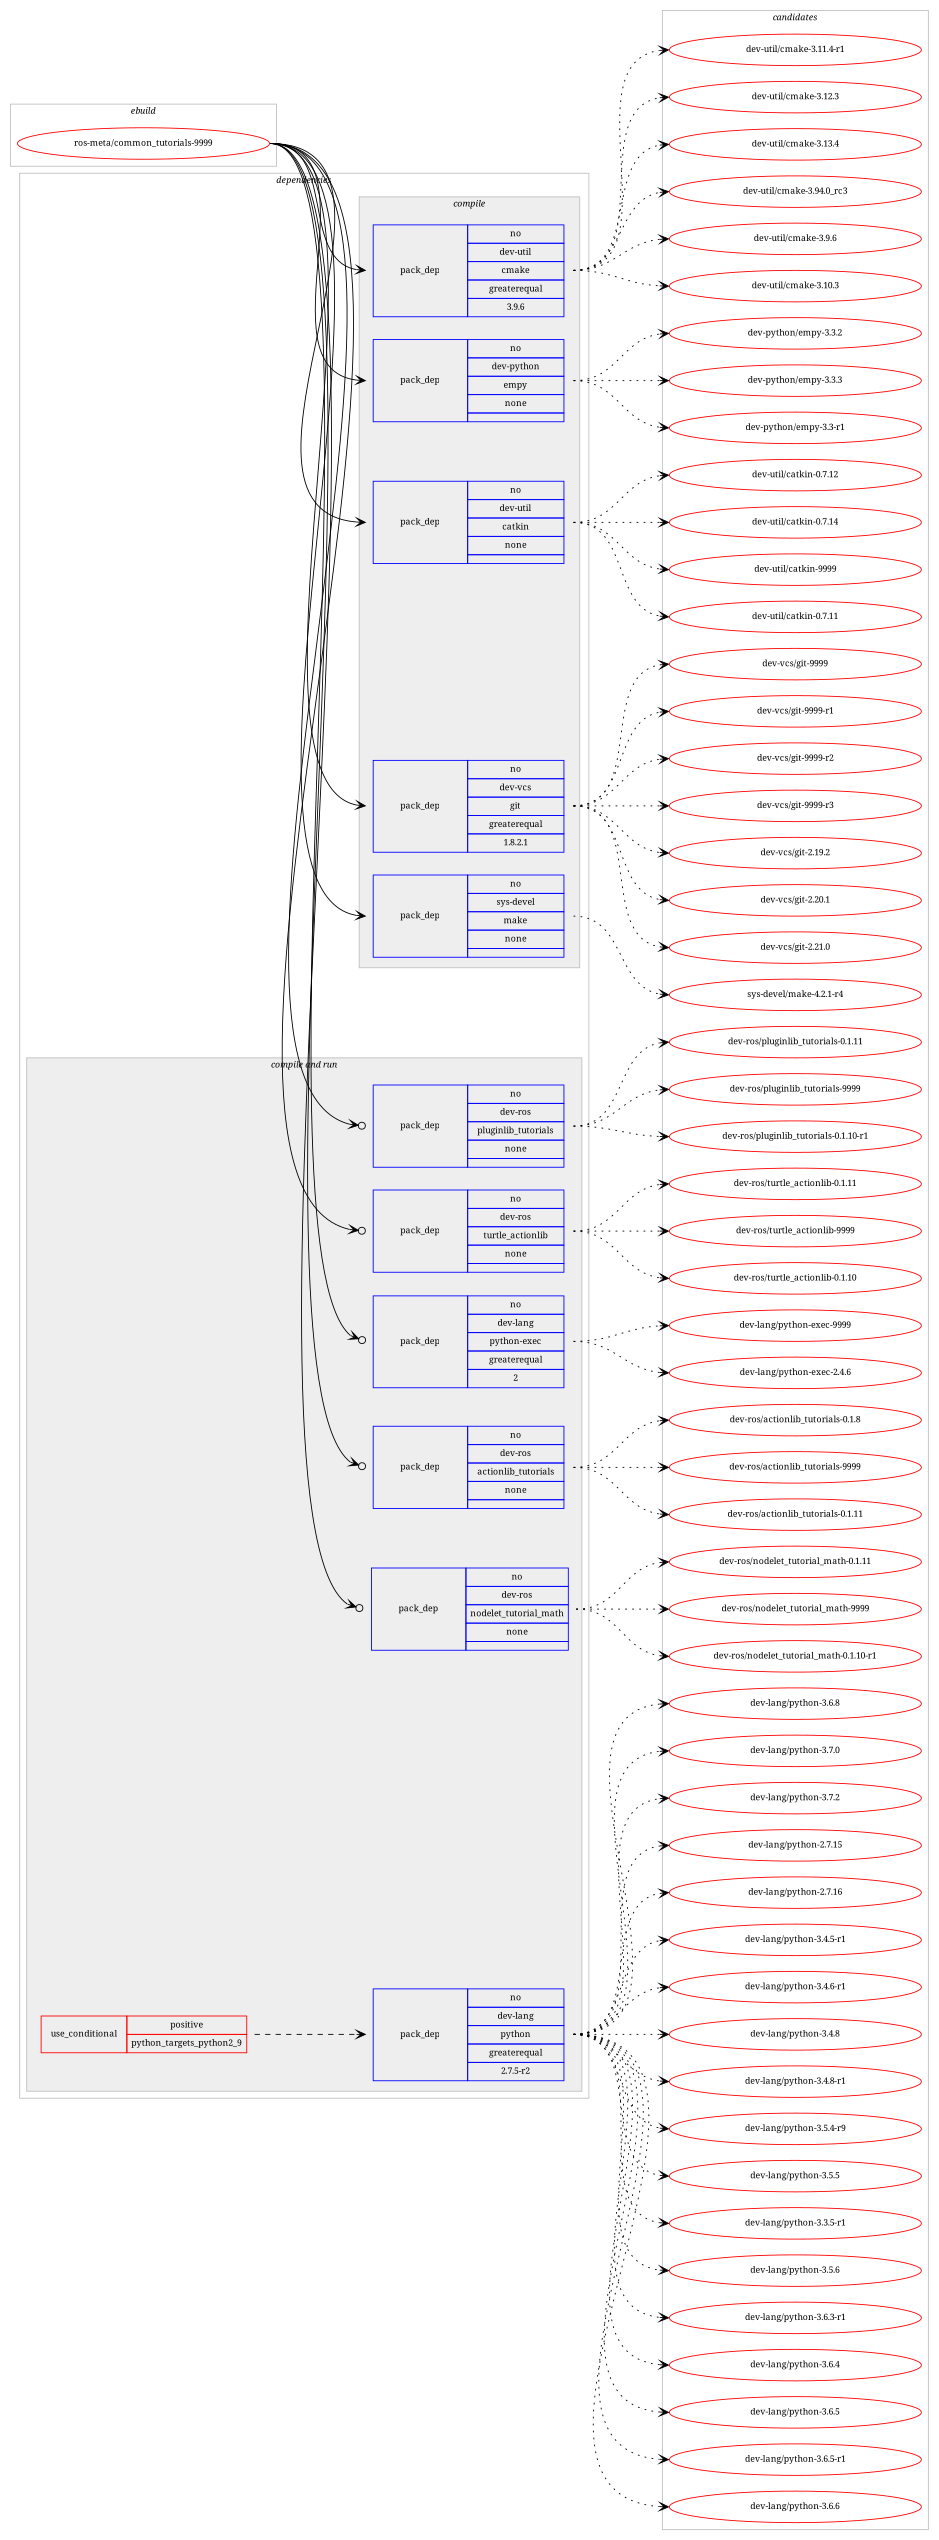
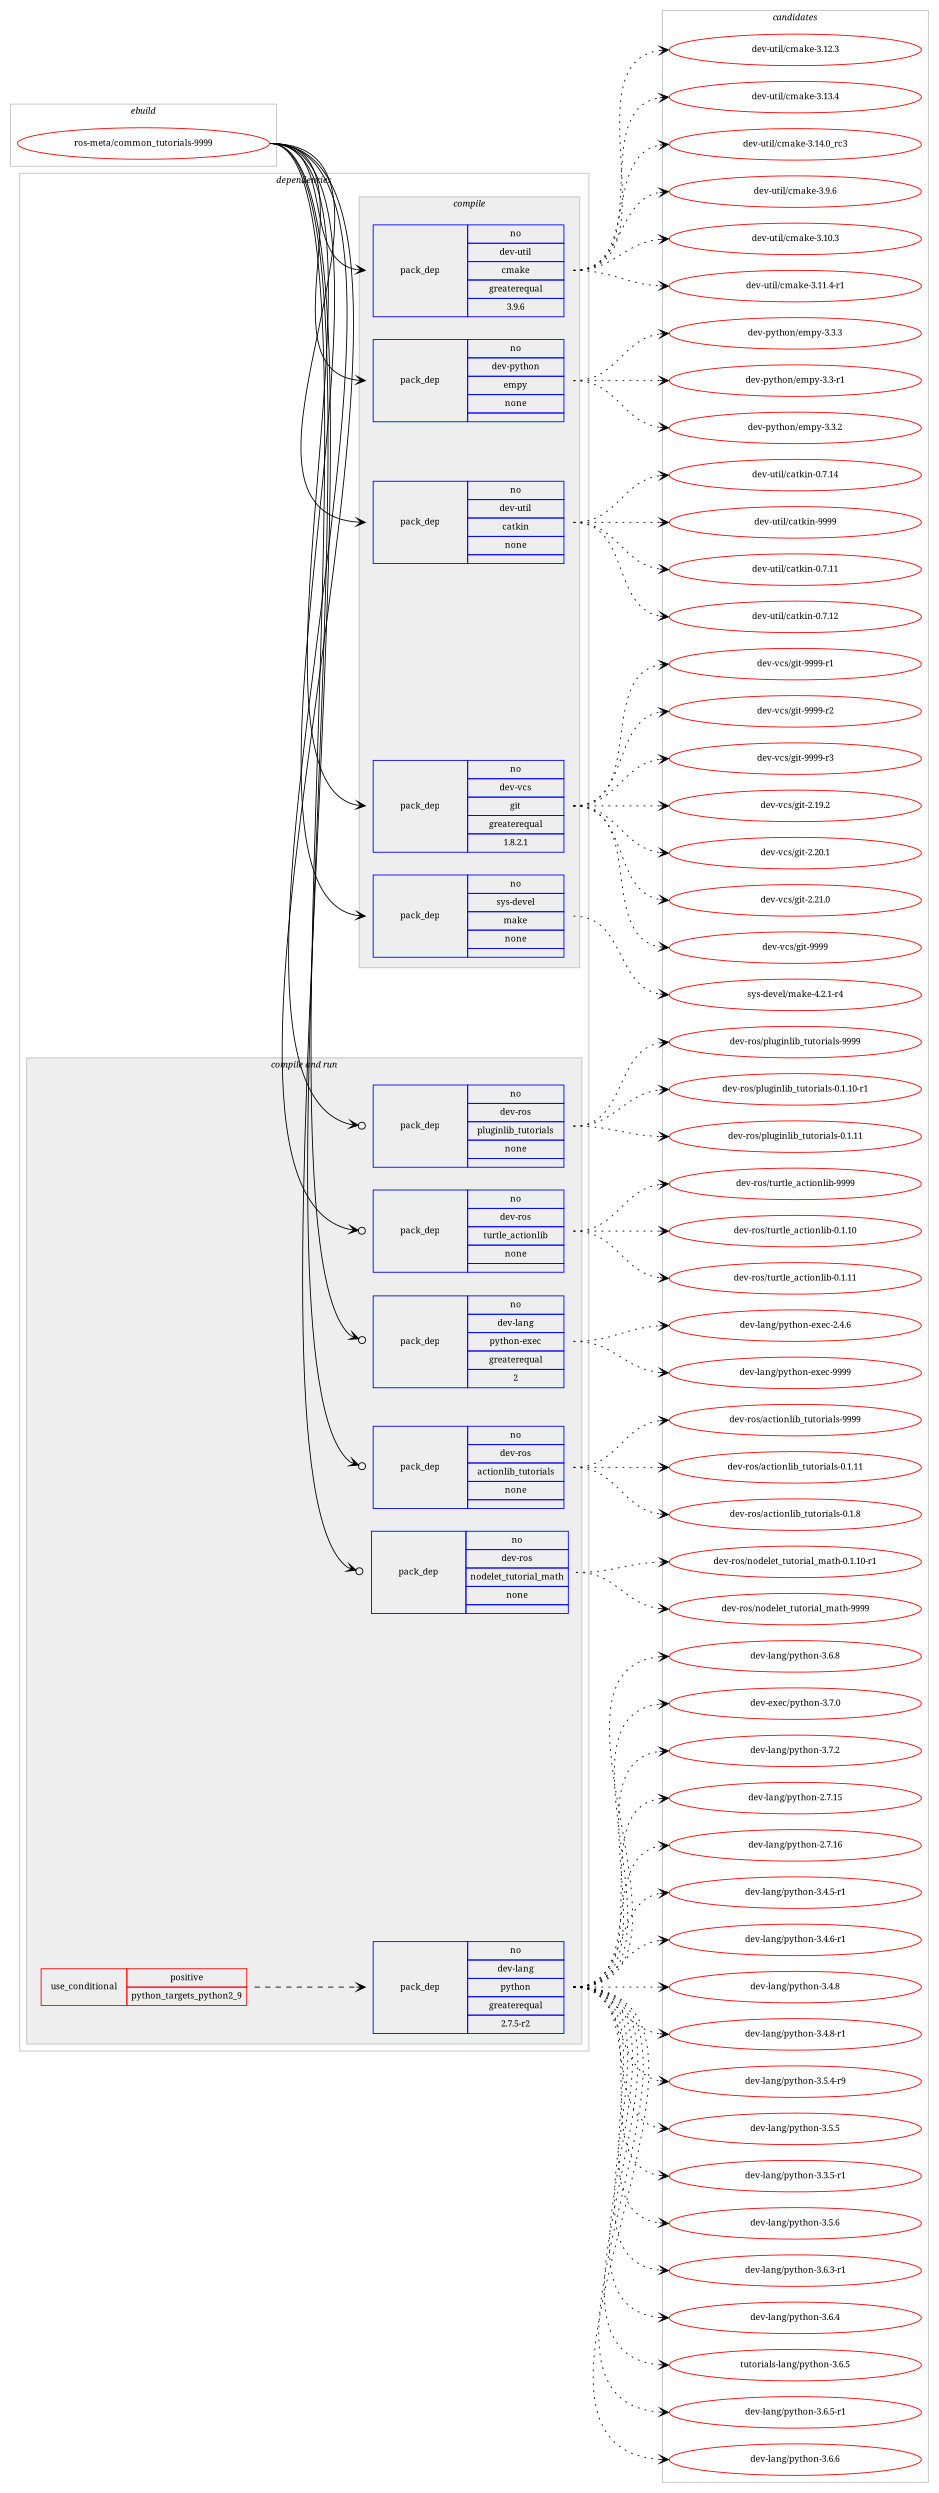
(795, 192) -> (795, 144)
(795, 1562) -> none
(795, 1751) -> (795, 1704)
(795, 2412) -> (795, 2365)
